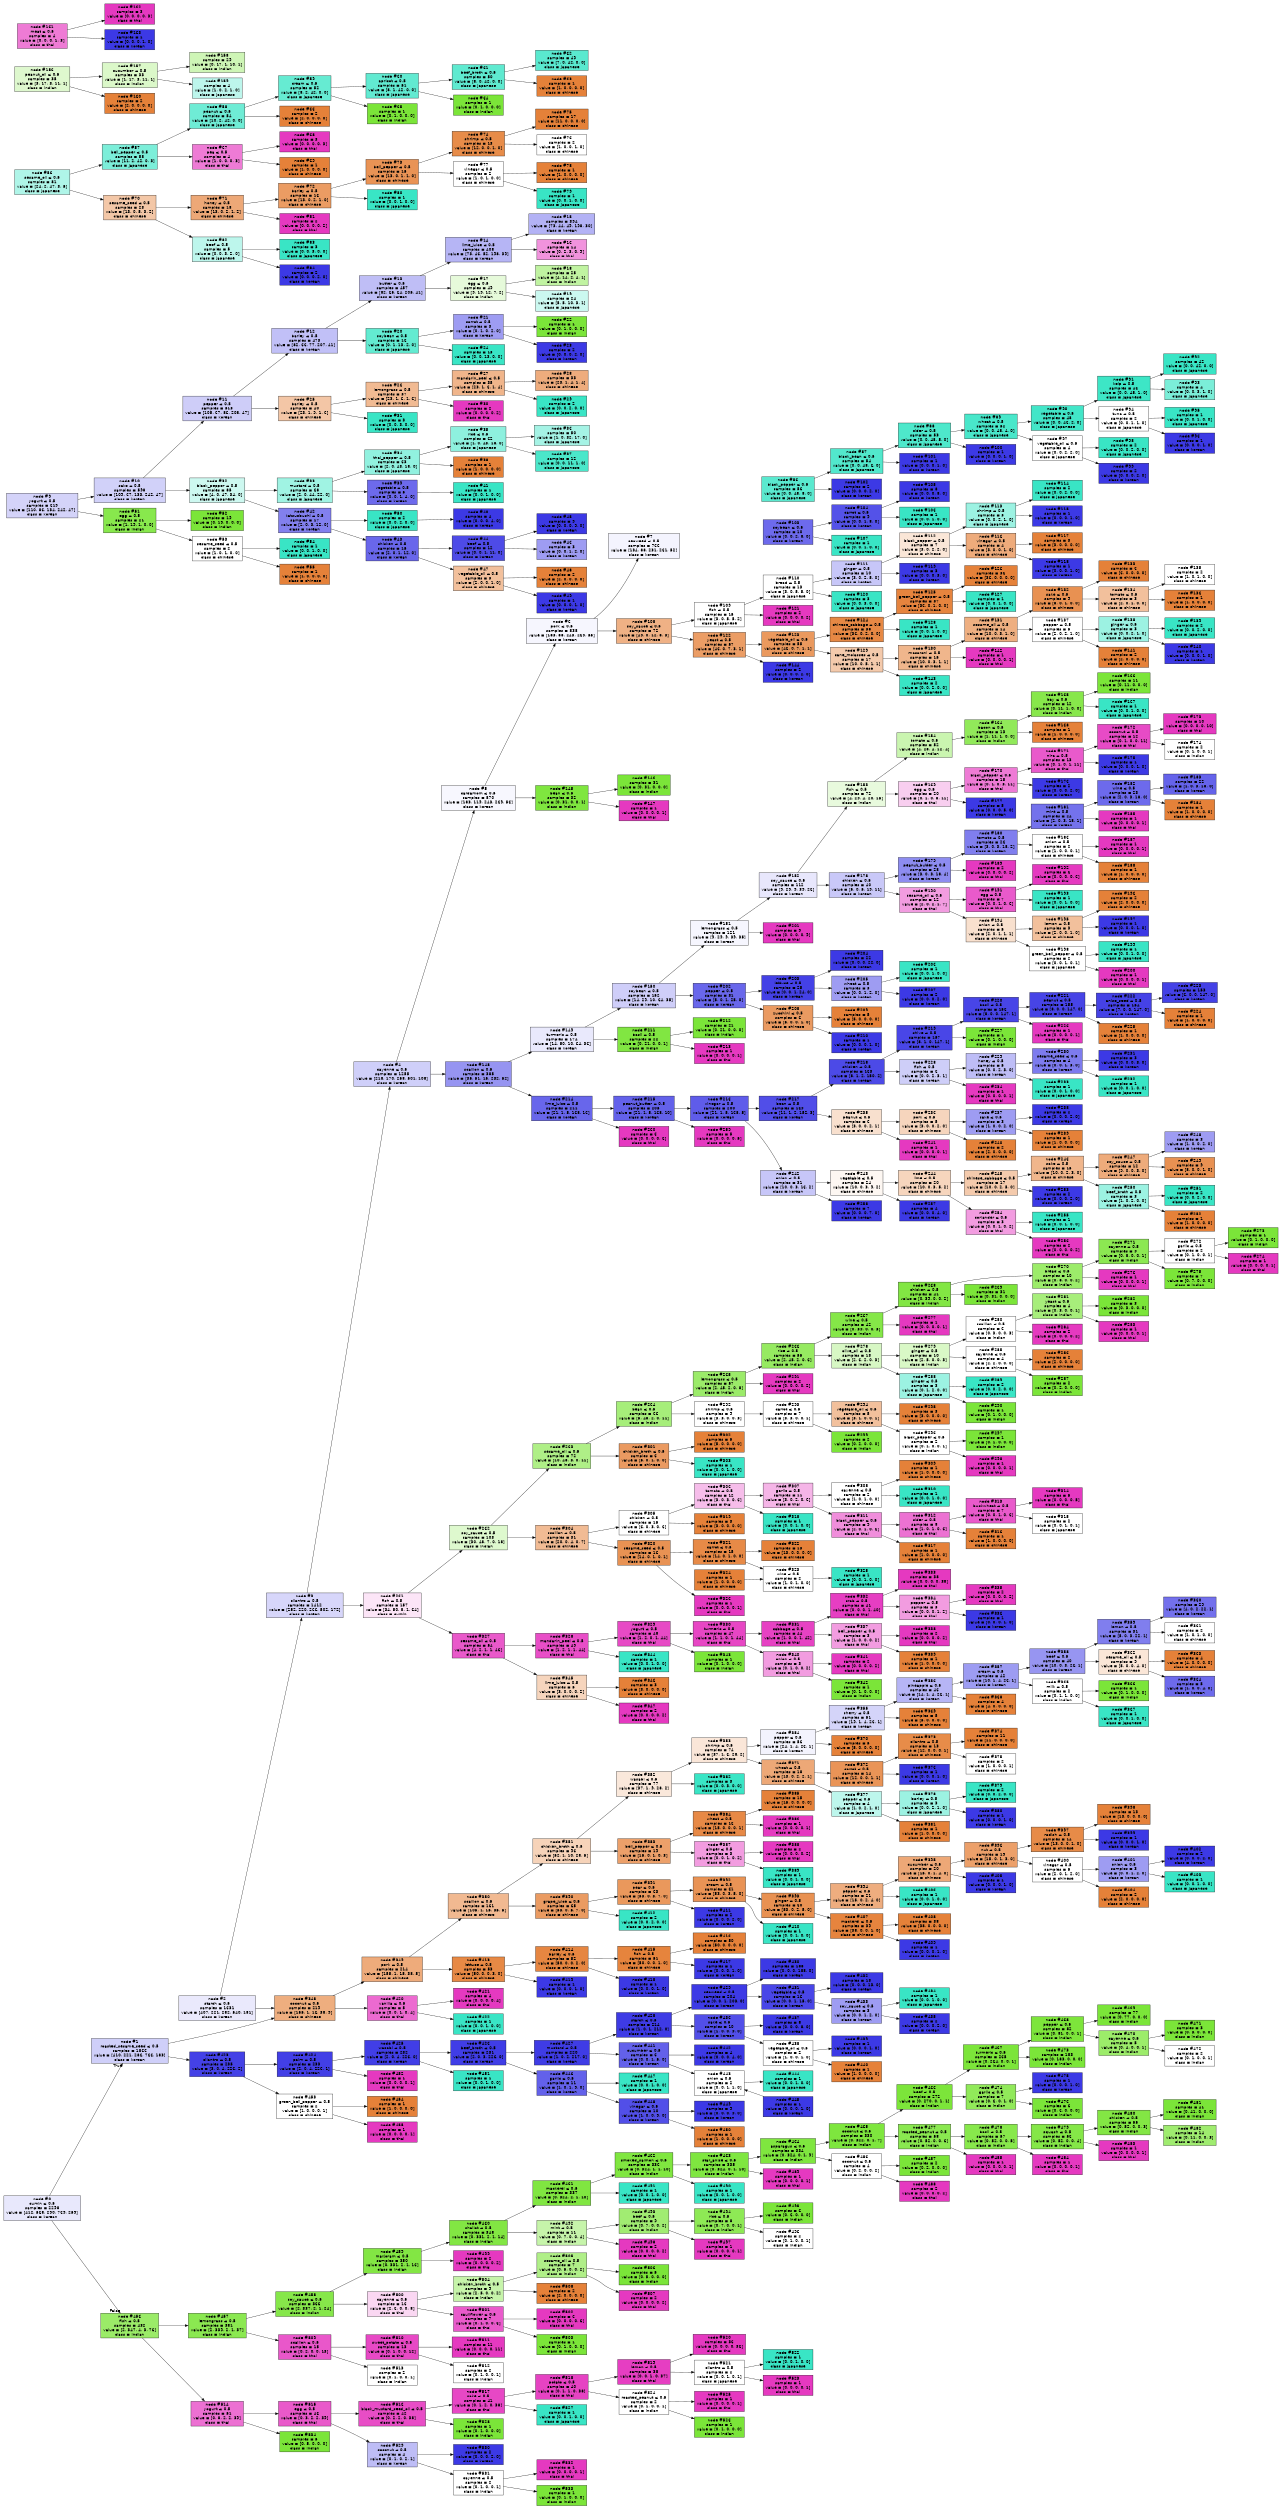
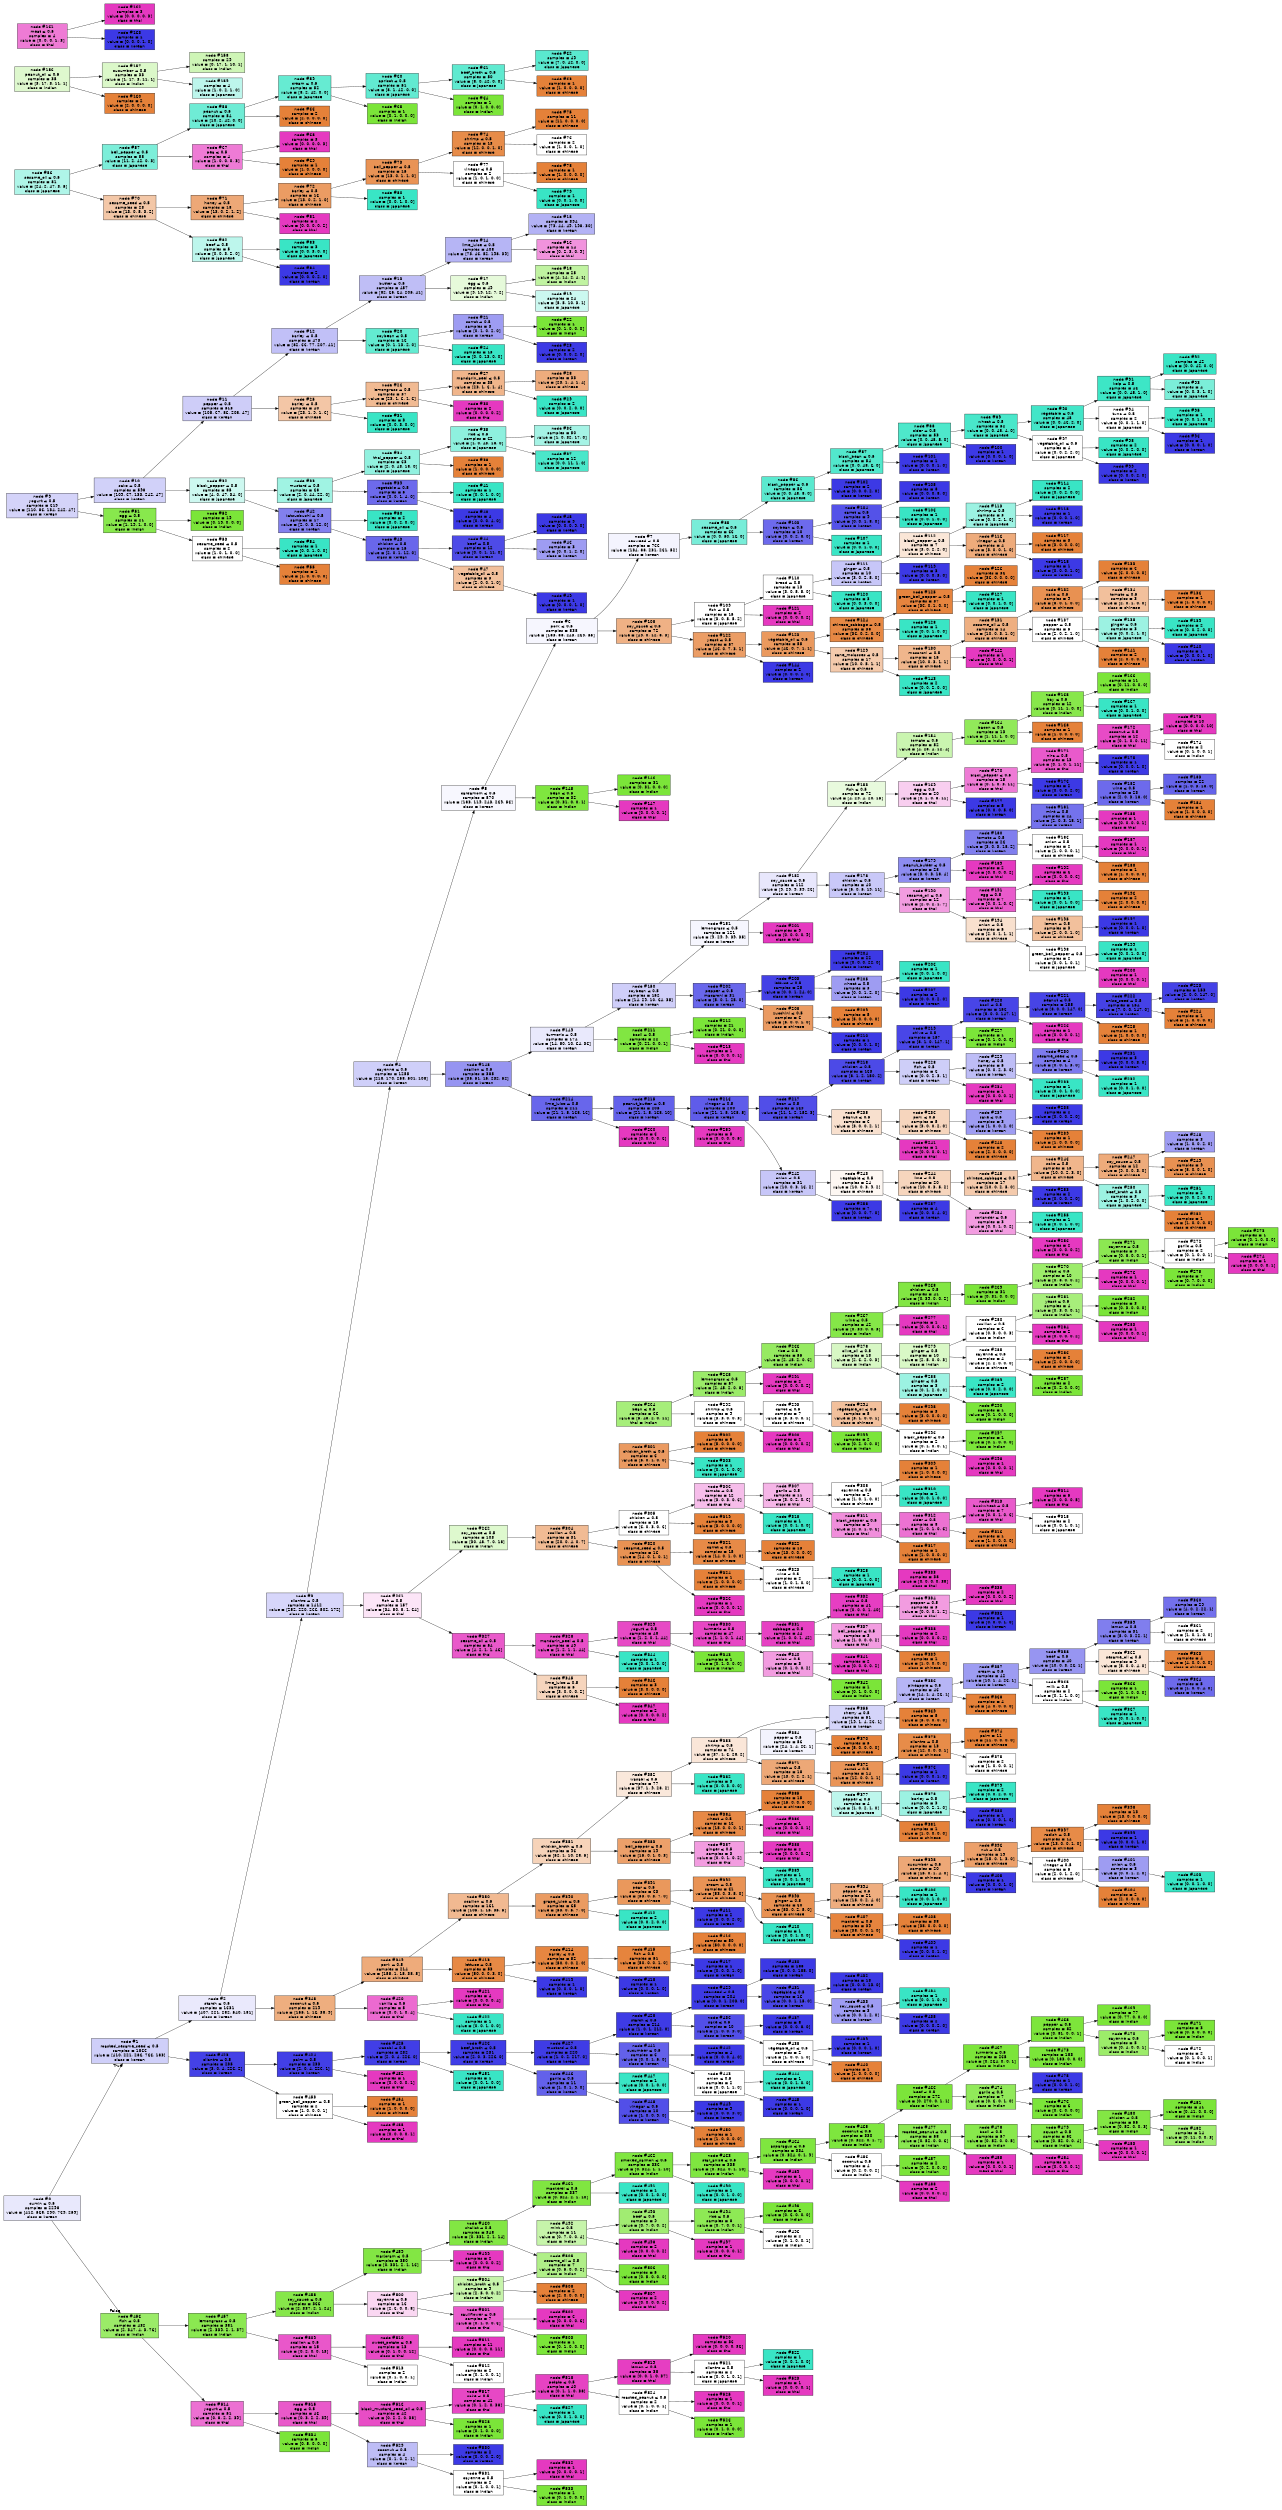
(562, 117) -> (562, 117)
(434, 520) -> (434, 505)
none -> (719, 532)
(1190, 575) -> none
(562, 577) -> none
(1124, 818) -> (1124, 818)
(1090, 915) -> (1089, 900)
(719, 995) -> (719, 995)
(990, 1278) -> (1023, 1285)
(644, 1423) -> (644, 1423)
none -> (788, 1442)
(562, 1456) -> none
(392, 1614) -> (392, 1614)
(991, 1736) -> (991, 1736)
(752, 1746) -> (780, 1722)
(1190, 1856) -> none
(220, 2032) -> (172, 2030)
(756, 2094) -> (752, 2096)
(991, 2171) -> (991, 2171)
(521, 2233) -> (521, 2249)
